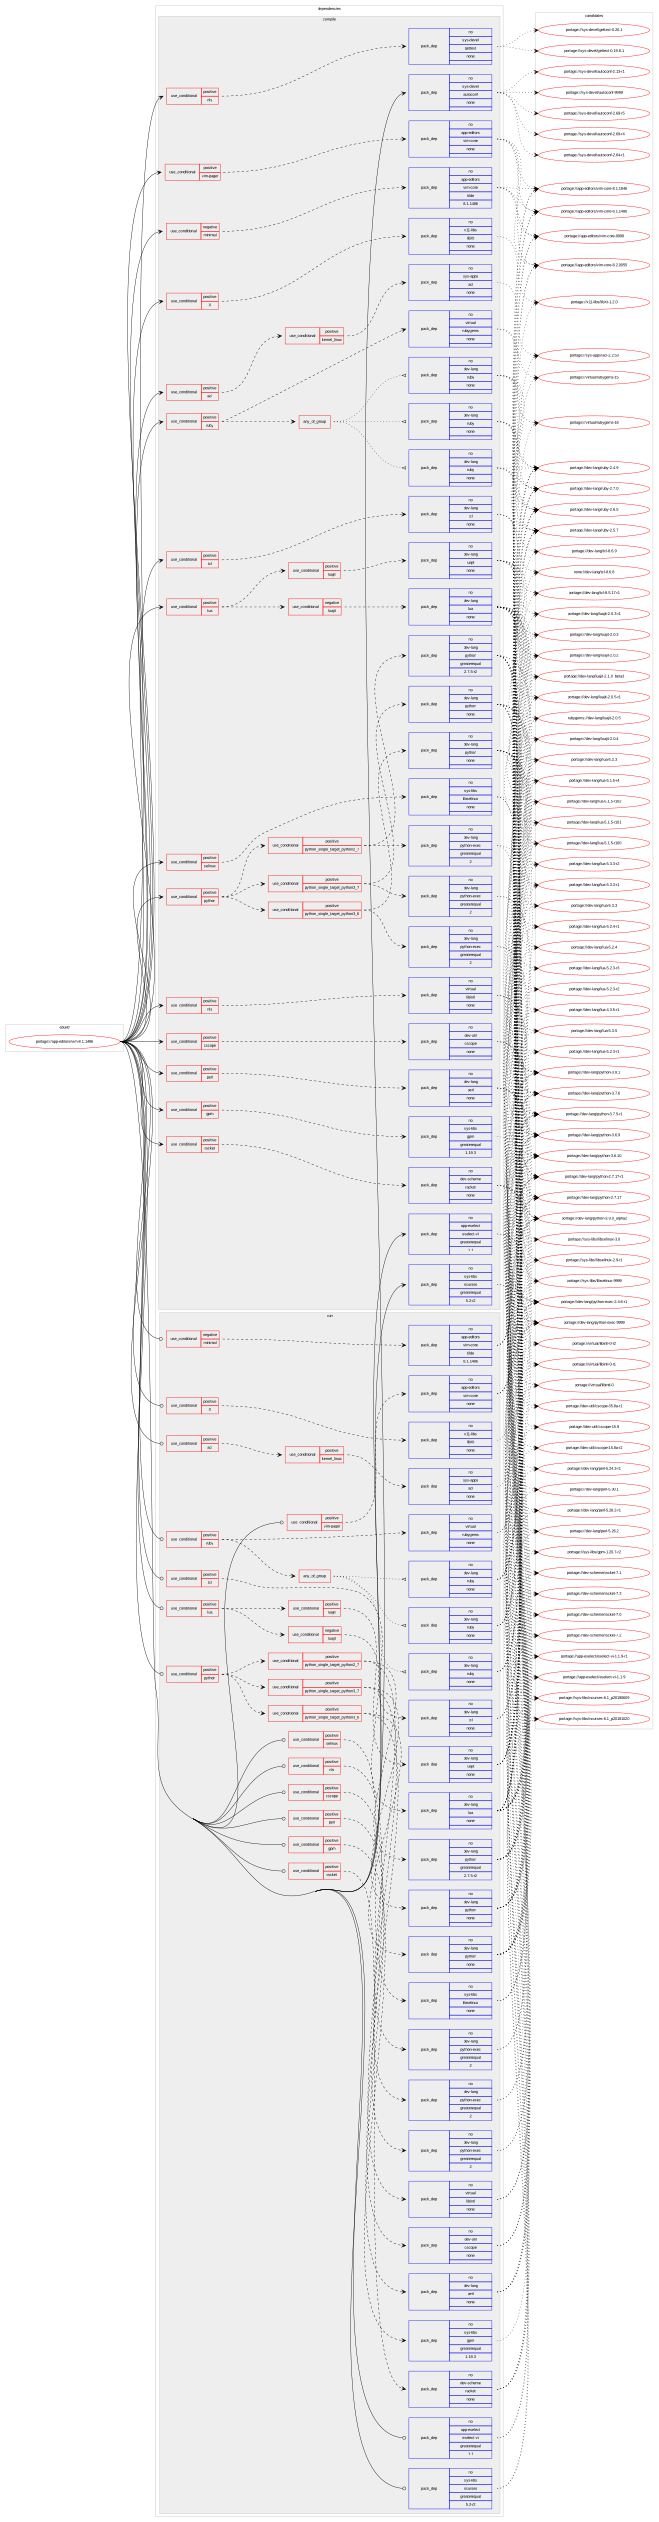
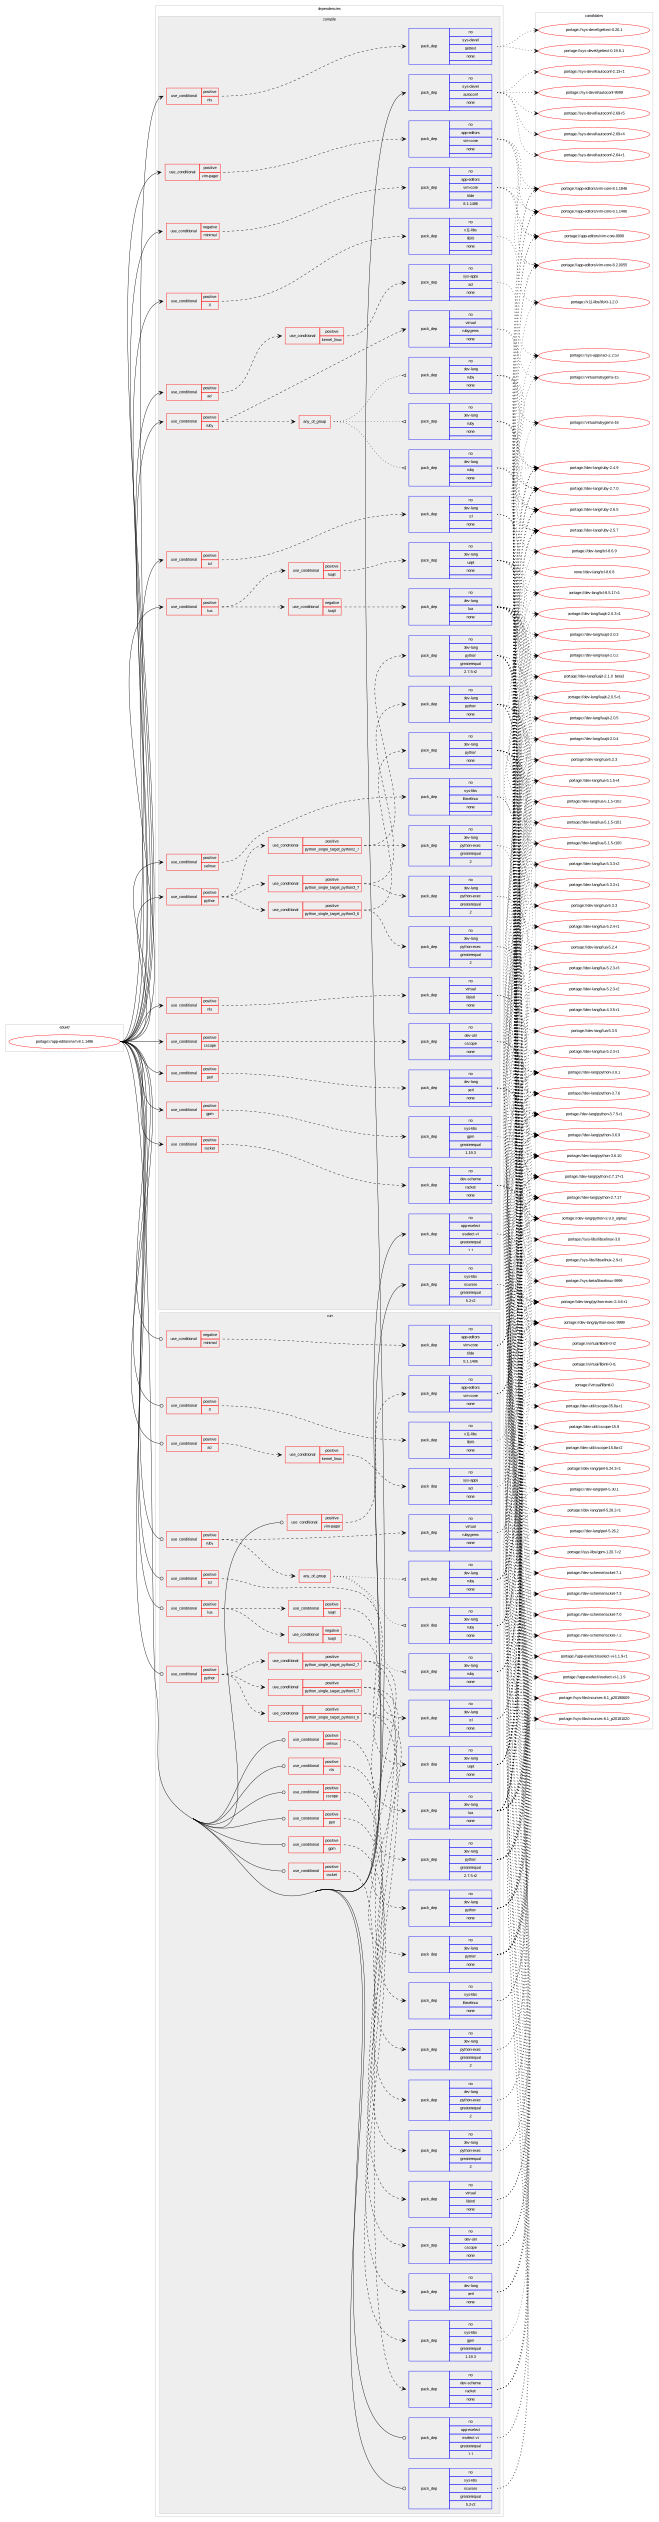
(594, 718) -> (594, 718)
(594, 1281) -> (594, 1281)
